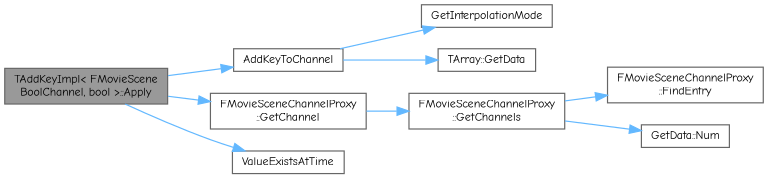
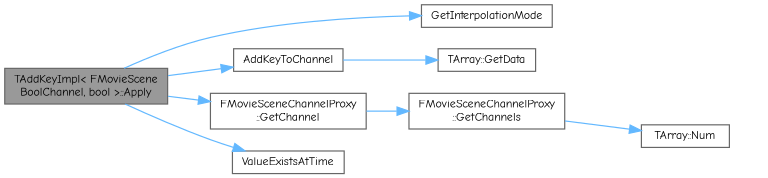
(382, 39) -> (264, 28)
(685, 85) -> none
(685, 136) -> (685, 136)
